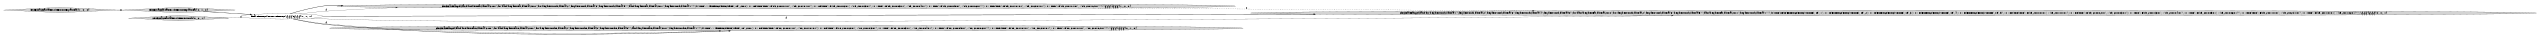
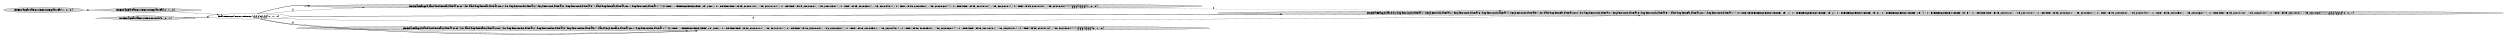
(60, 10) -> (43, 10)
(227, 13) -> (194, 13)
(229, 17) -> (195, 17)
